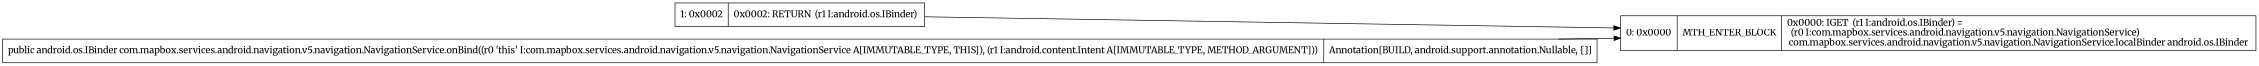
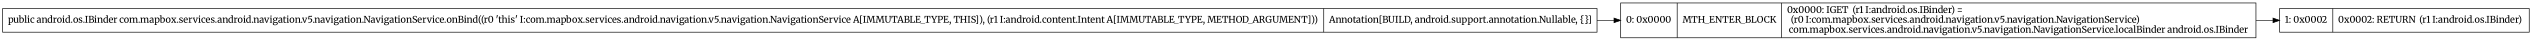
(1269, 22) -> (2264, 20)
